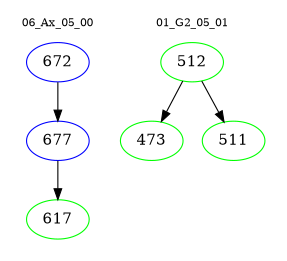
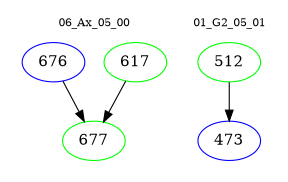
(58, 62) -> (53, 62)
(58, 141) -> (94, 141)
(152, 141) -> (229, 141)
(234, 141) -> none
(58, 175) -> (117, 97)
